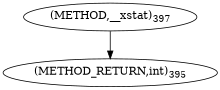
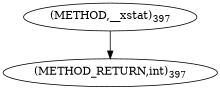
(178, 72) -> (178, 72)
